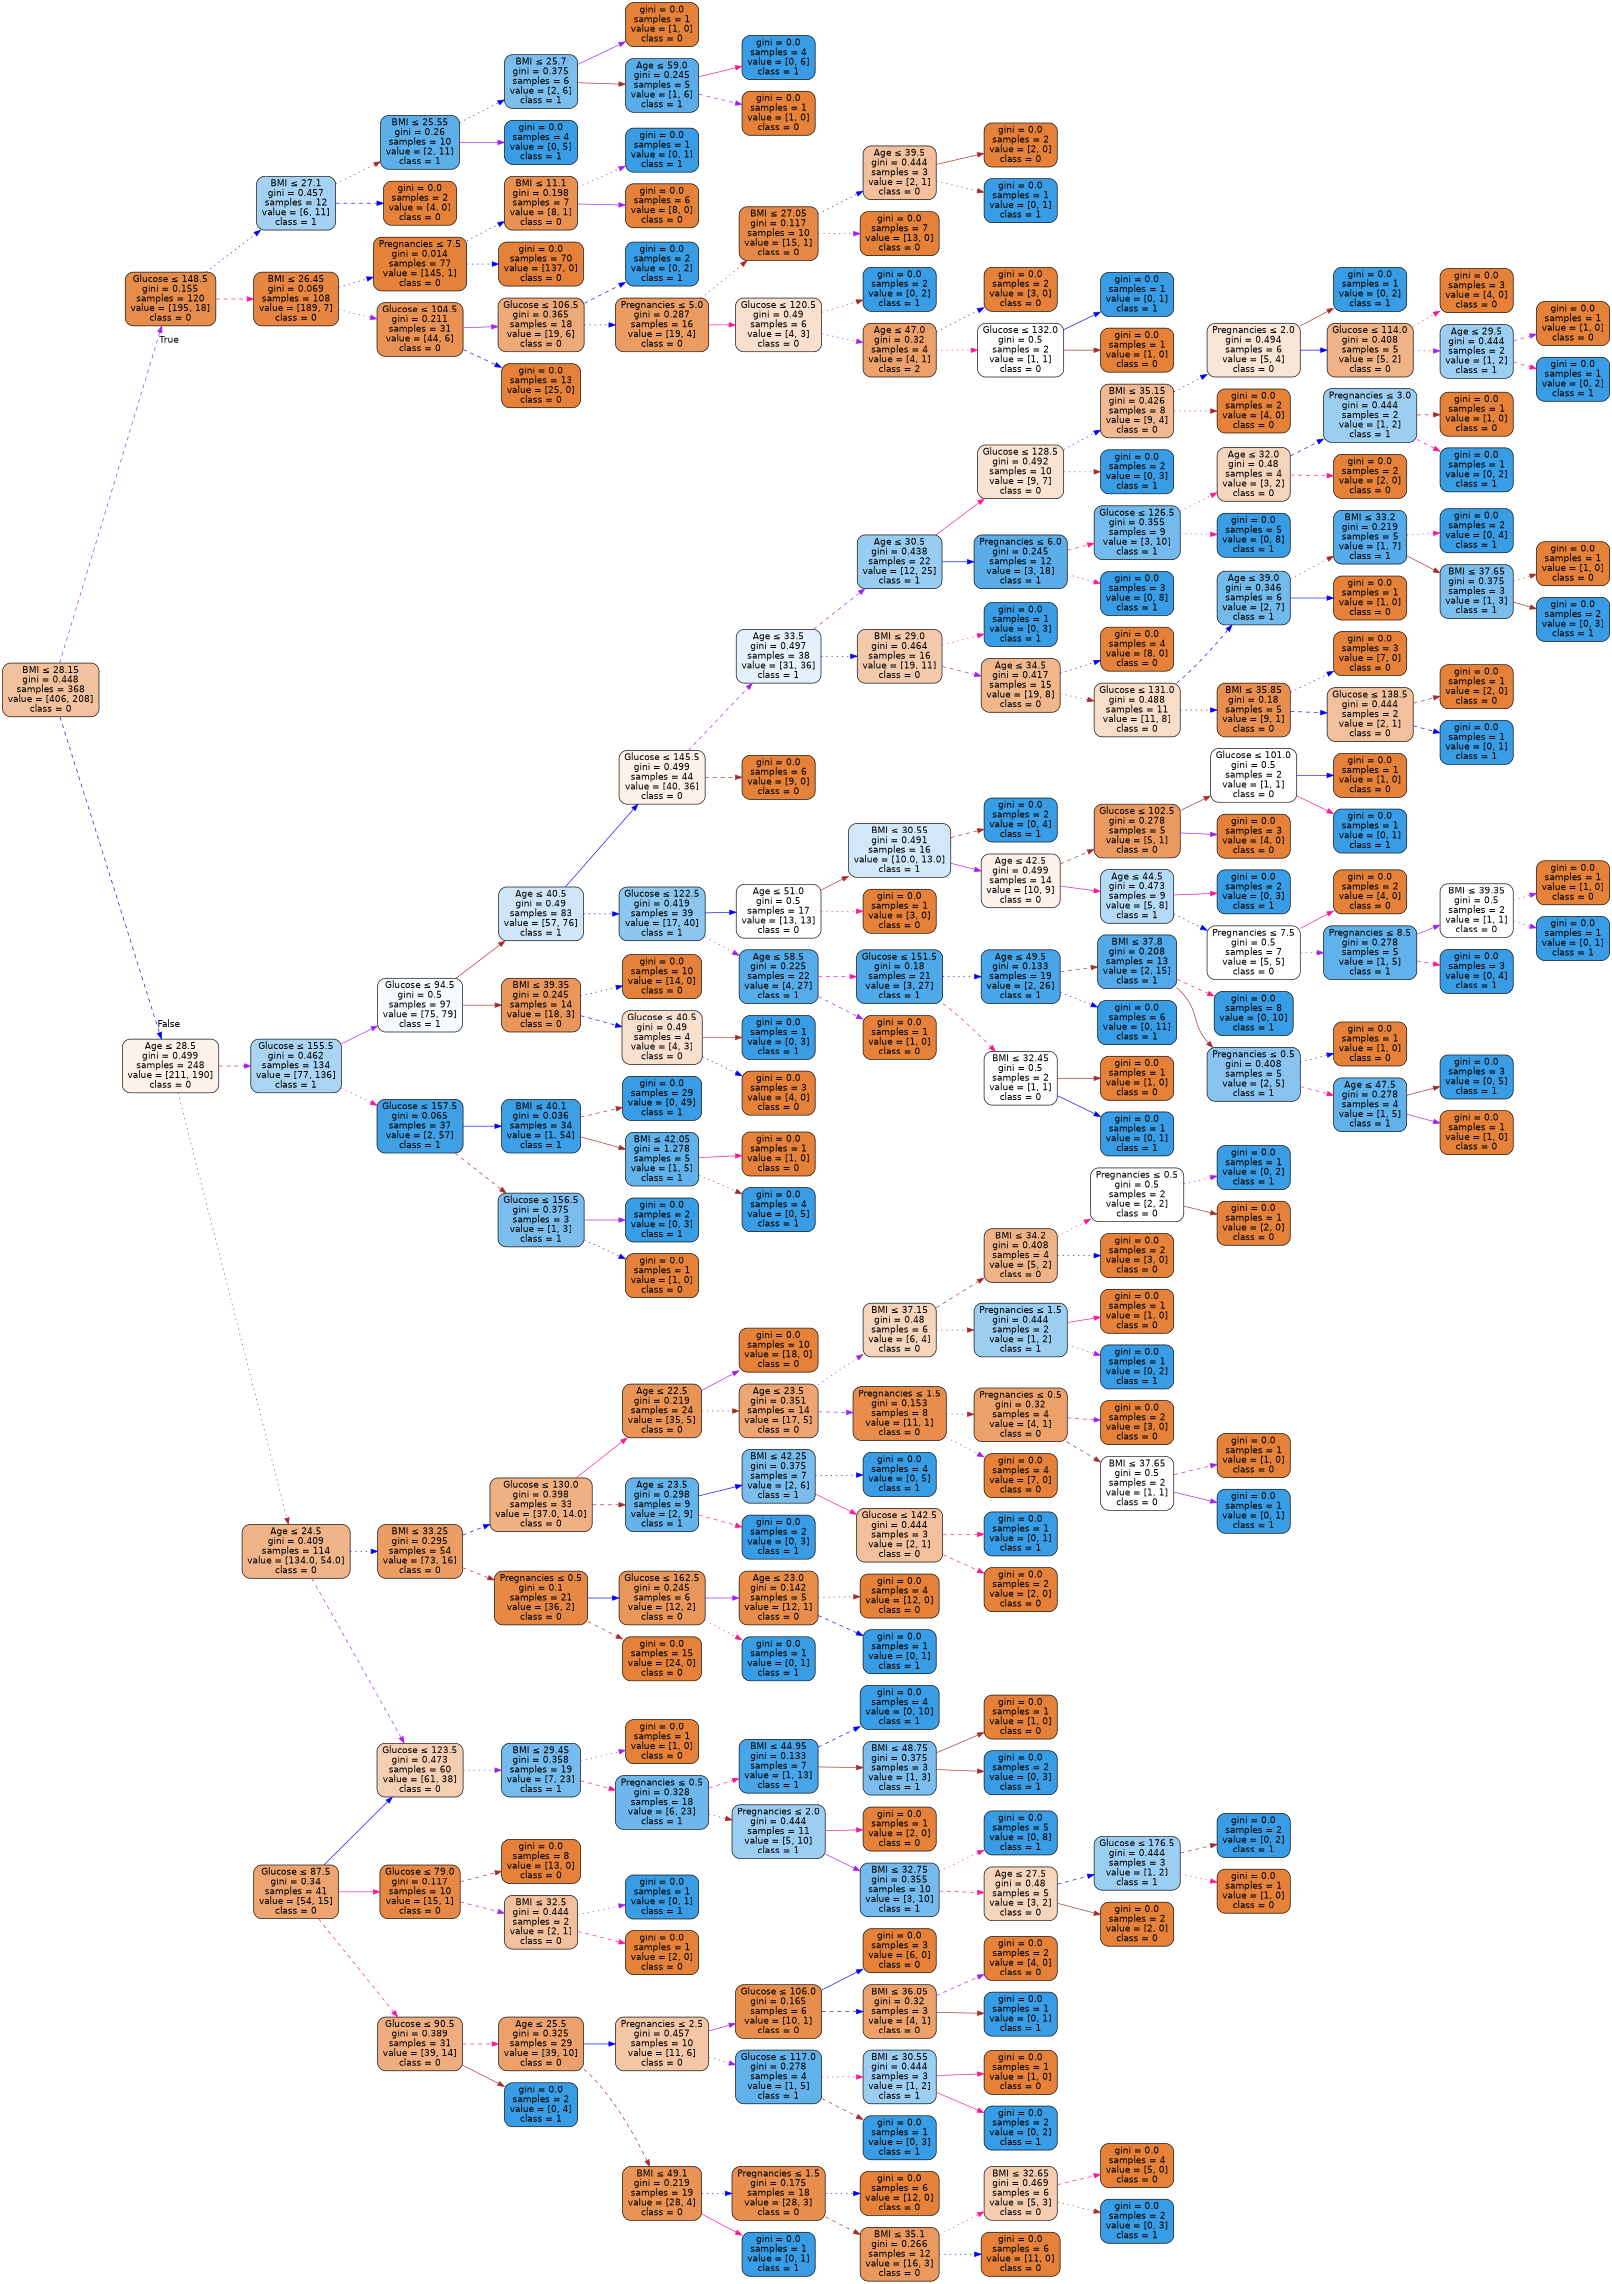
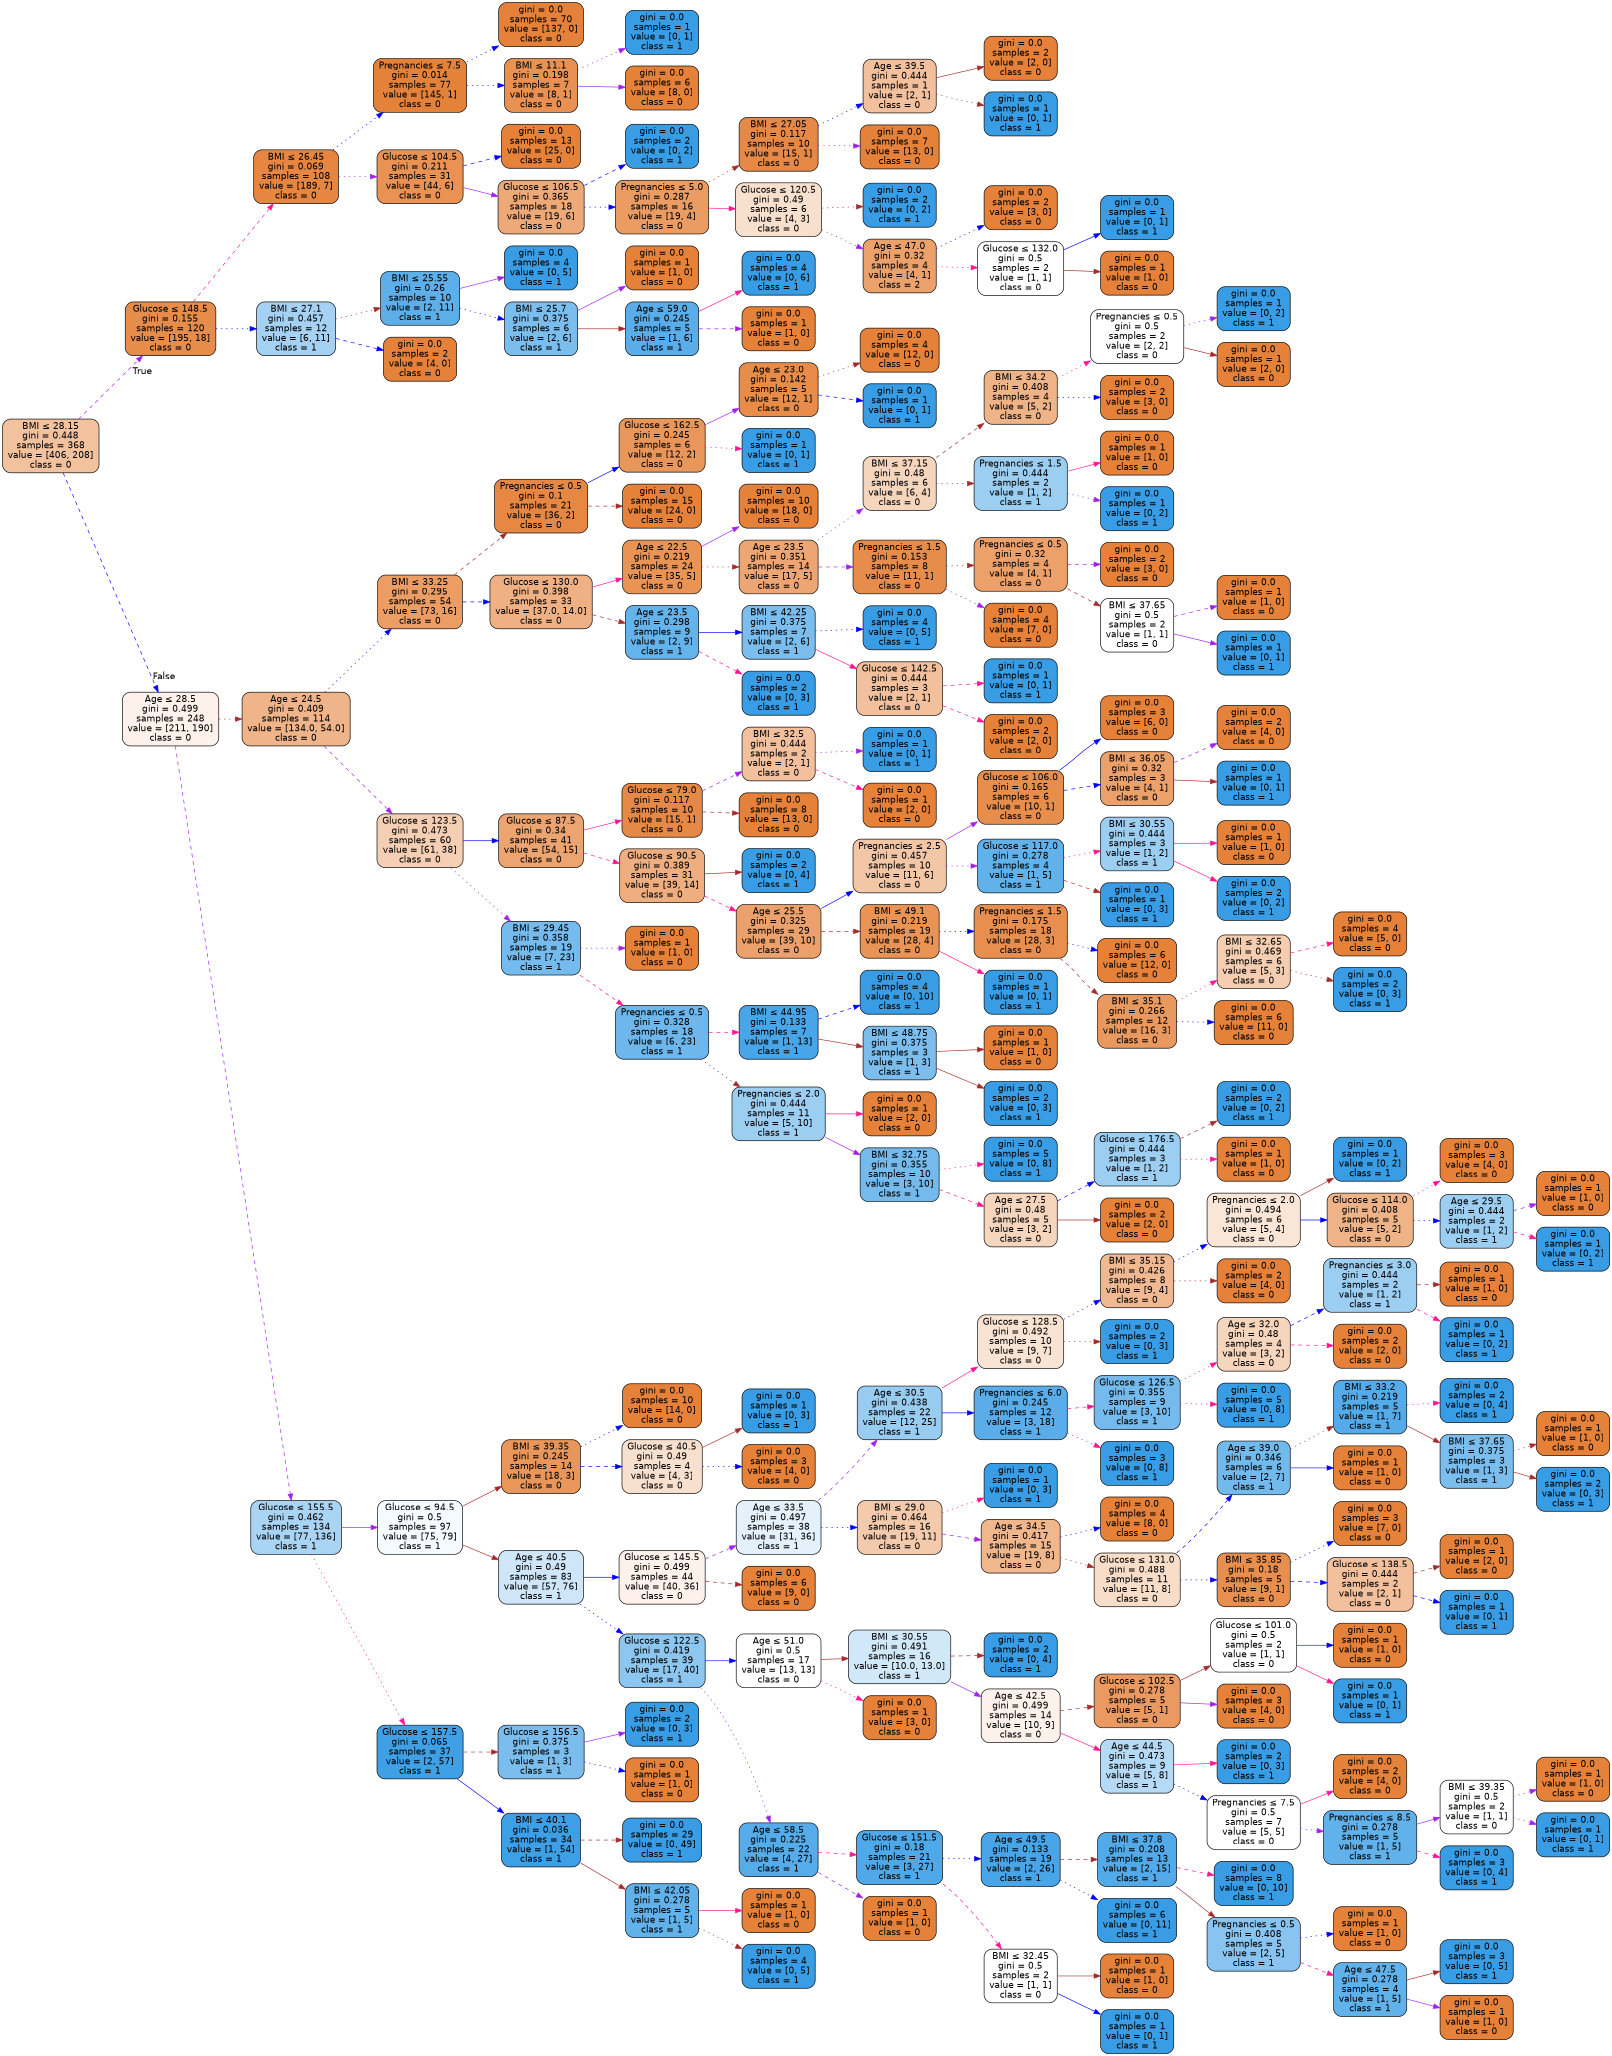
(900, 172) -> (900, 86)
(1423, 351) -> (1423, 1221)
(662, 1149) -> (662, 1901)
(356, 1833) -> (478, 841)
